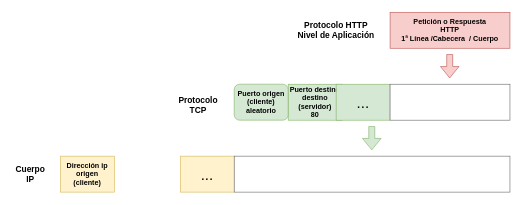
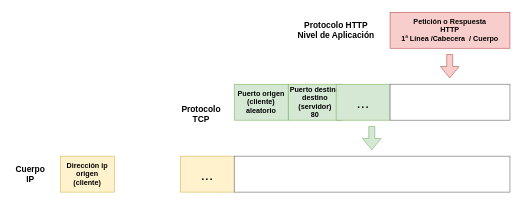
(261, 102) -> (261, 102)
(198, 105) -> (201, 114)
